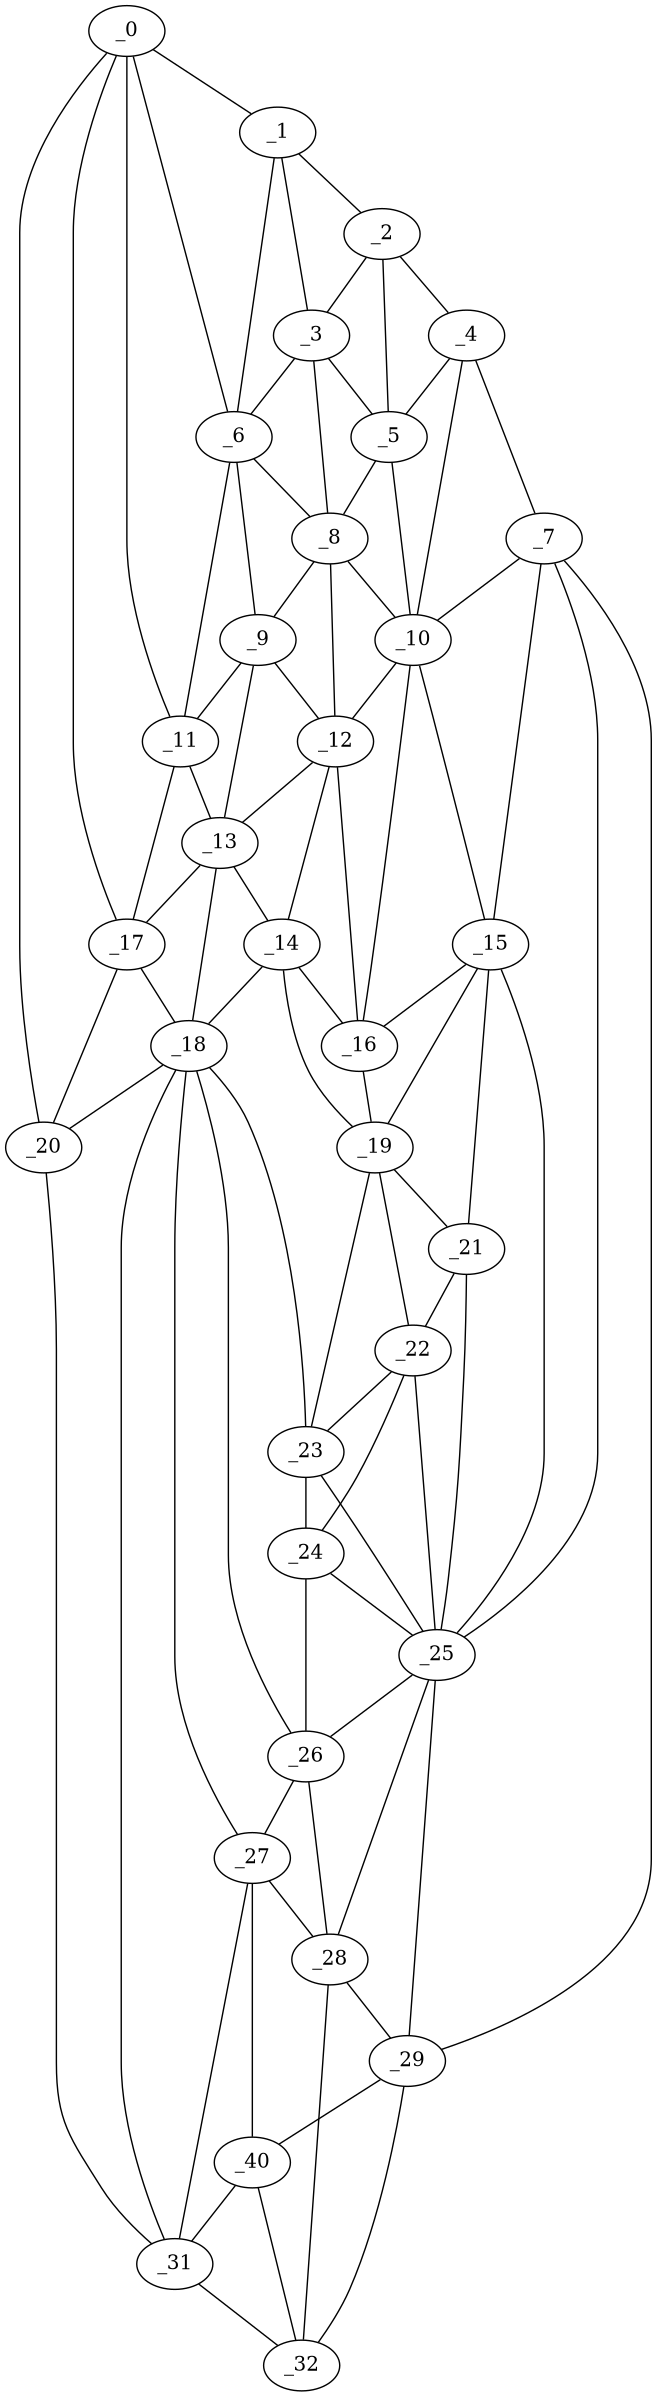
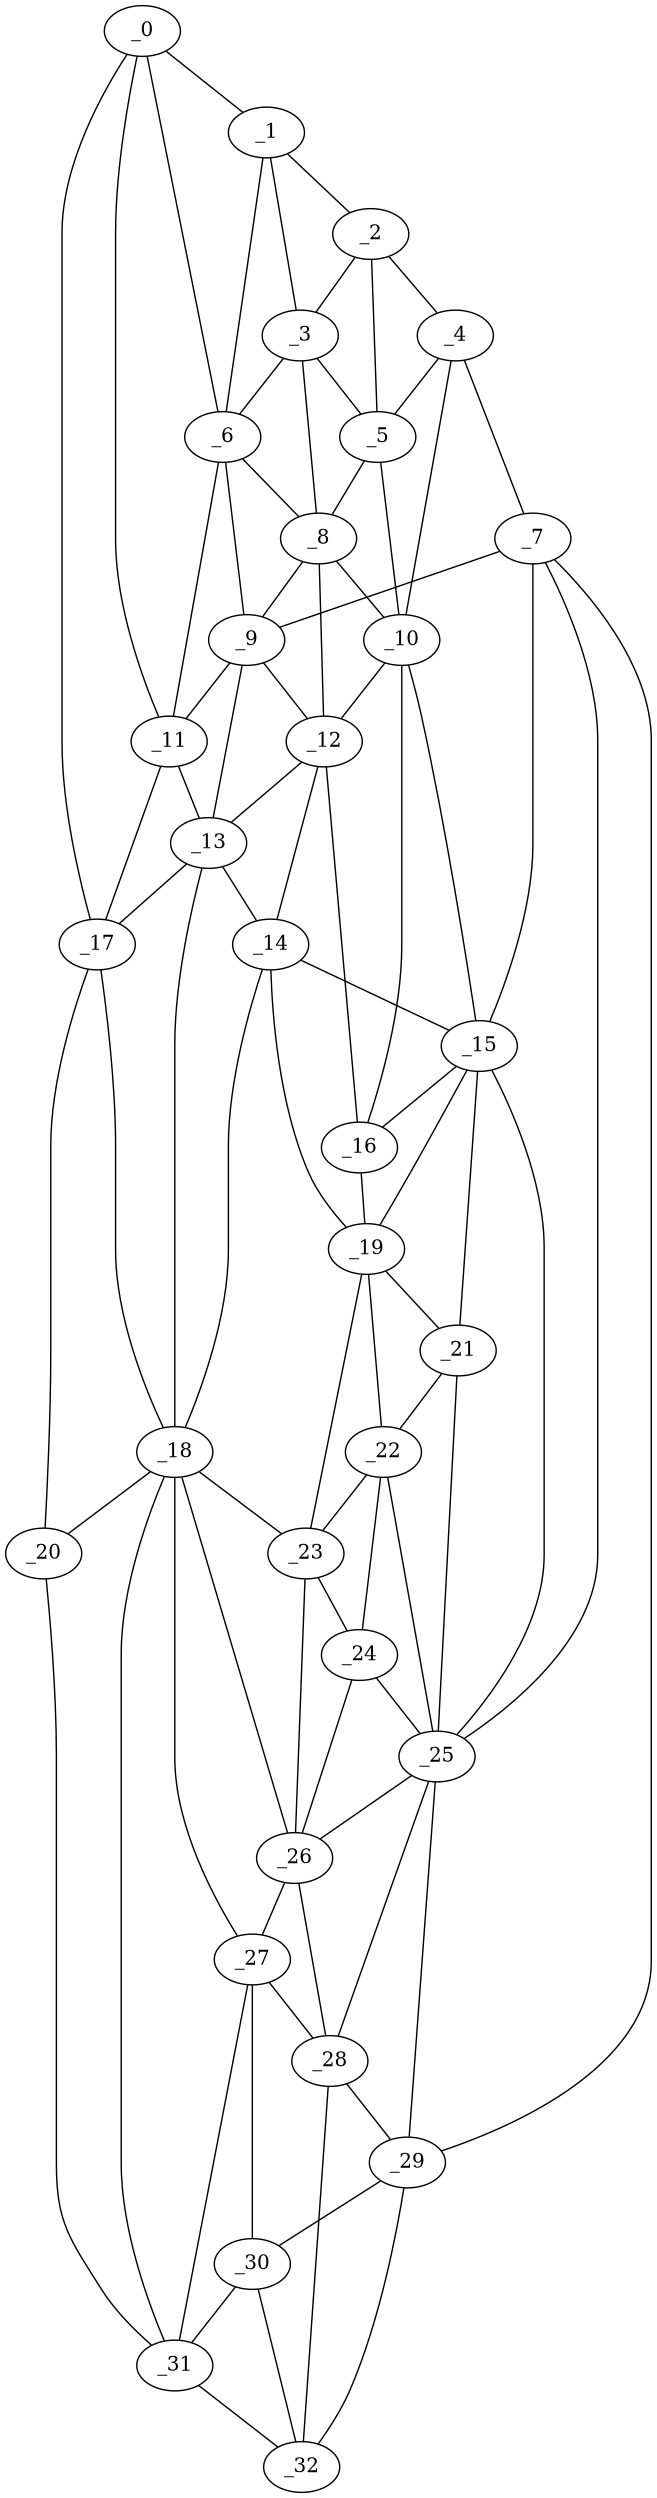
(20, 576) -> none
(479, 589) -> (384, 591)
(321, 995) -> (375, 995)
(373, 1553) -> (300, 1706)
(252, 2163) -> (252, 2264)
